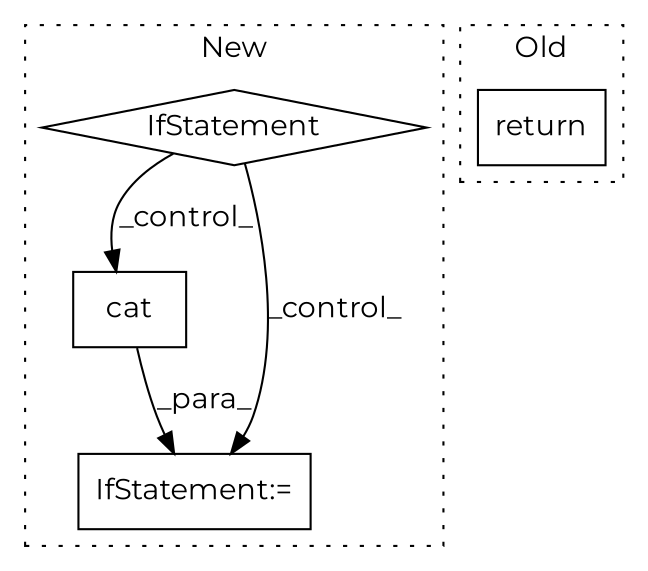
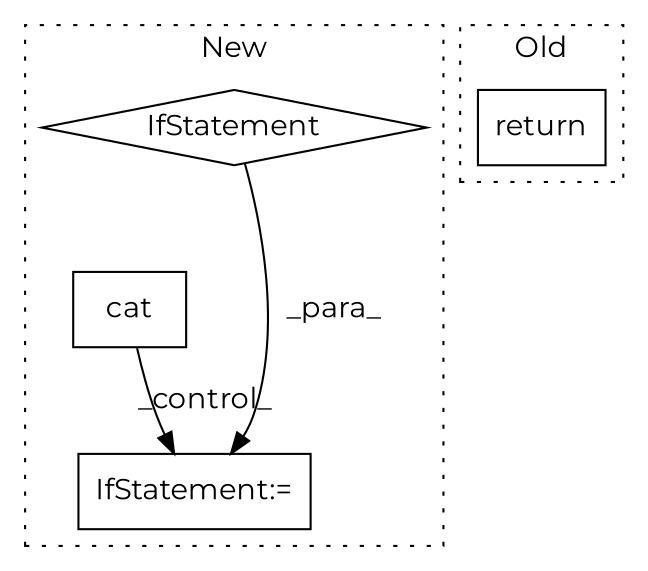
(126, 193) -> none
(335, 310) -> (335, 310)
(205, 401) -> (205, 401)
